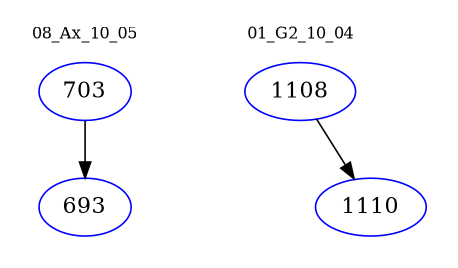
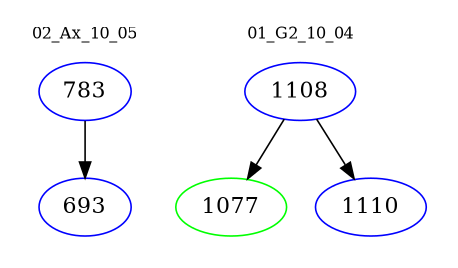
(85, 35) -> (85, 35)
(85, 92) -> (85, 92)
none -> (231, 207)
